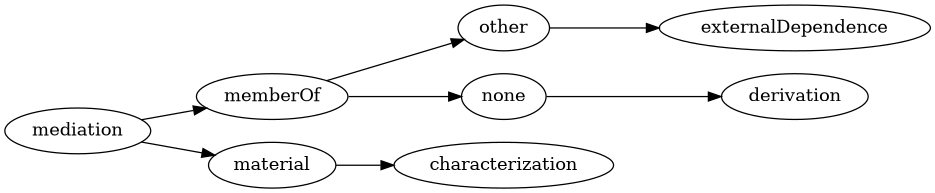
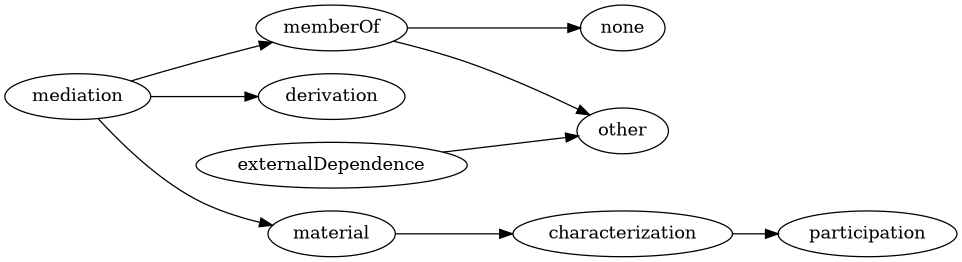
(598, 28) -> (504, 145)
(627, 97) -> (198, 97)
none -> (868, 234)
